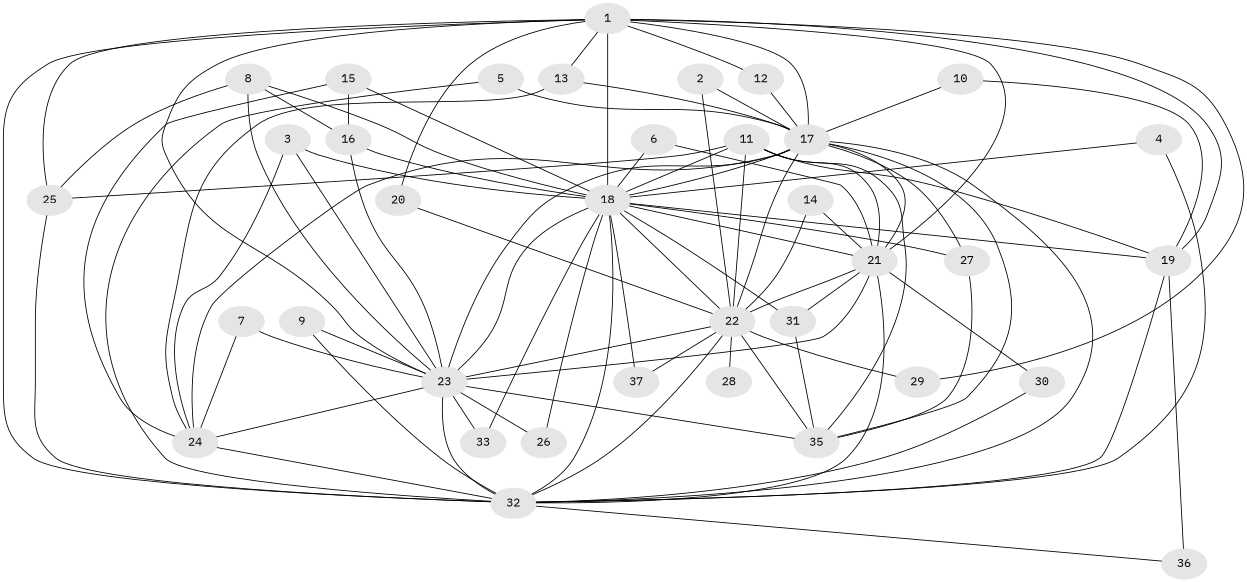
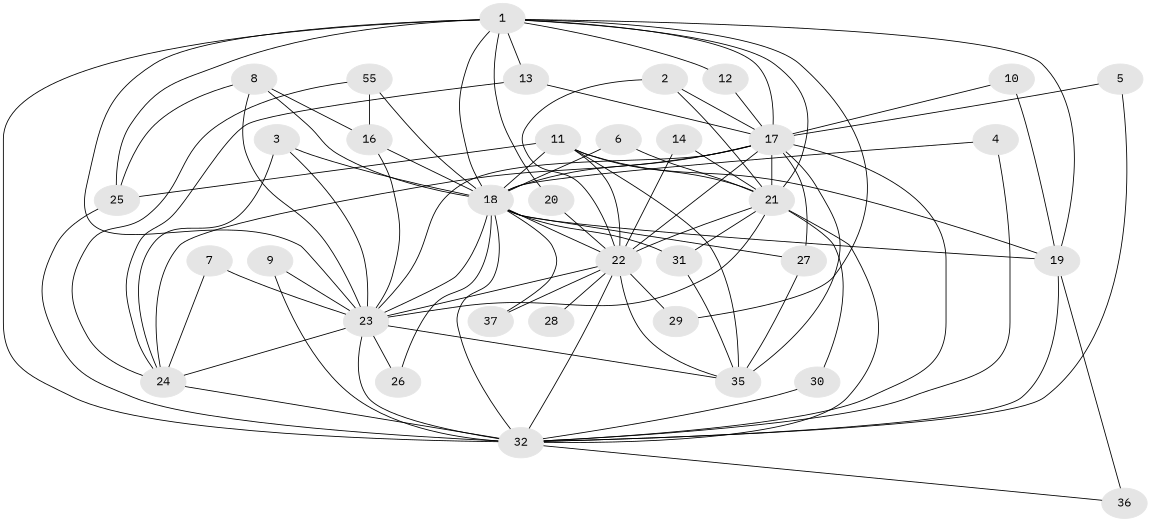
(348, 79) -> (369, 79)
(747, 232) -> (721, 138)
(483, 443) -> none
